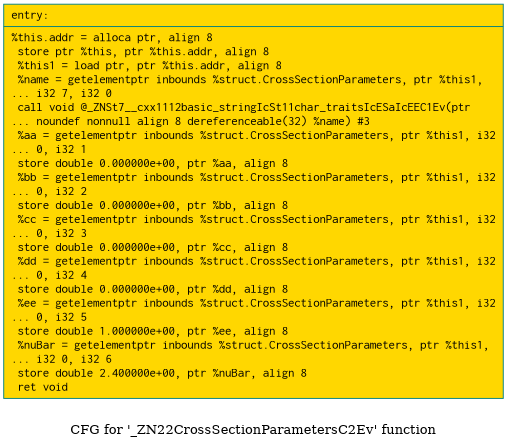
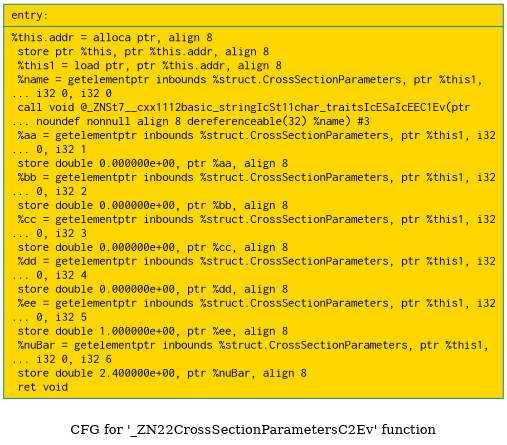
(62, 93) -> (62, 93)
